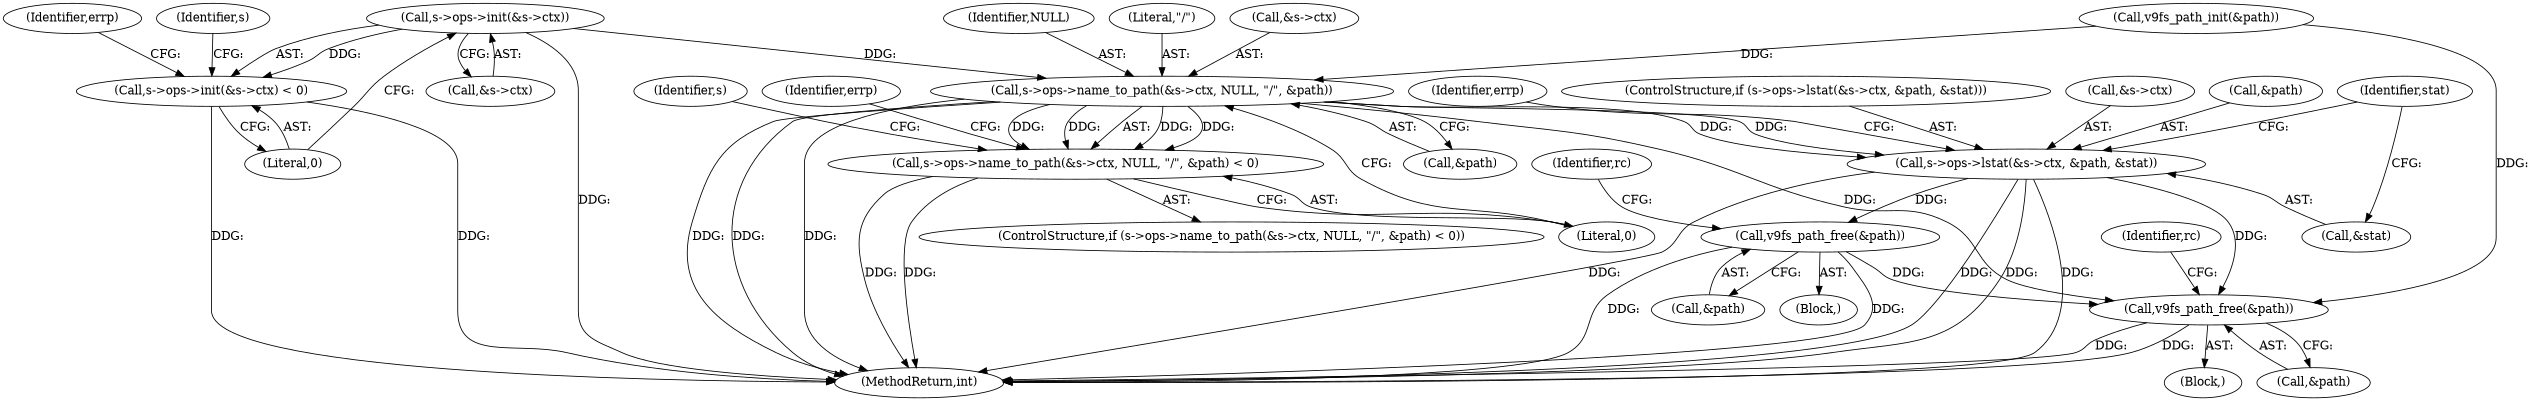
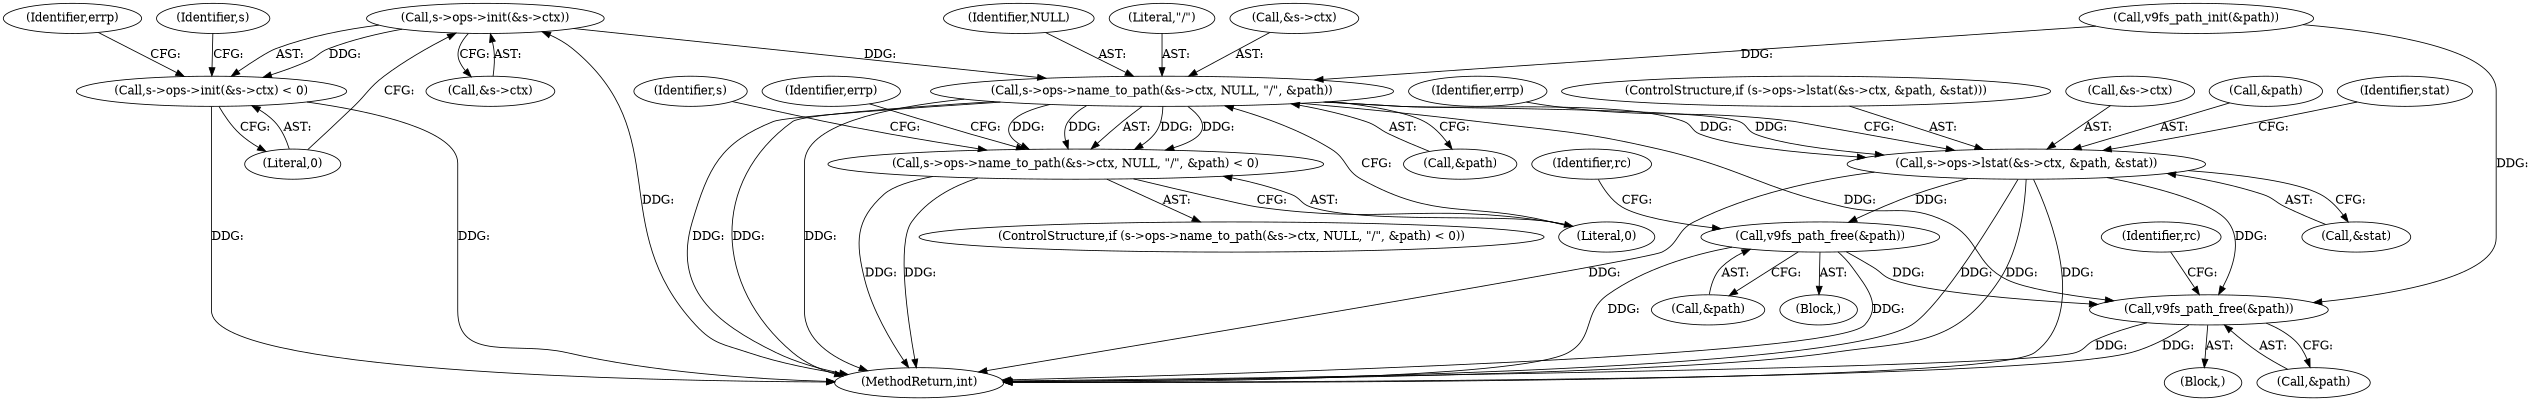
(2389, 161) -> (2271, 180)
(578, 296) -> (652, 250)
